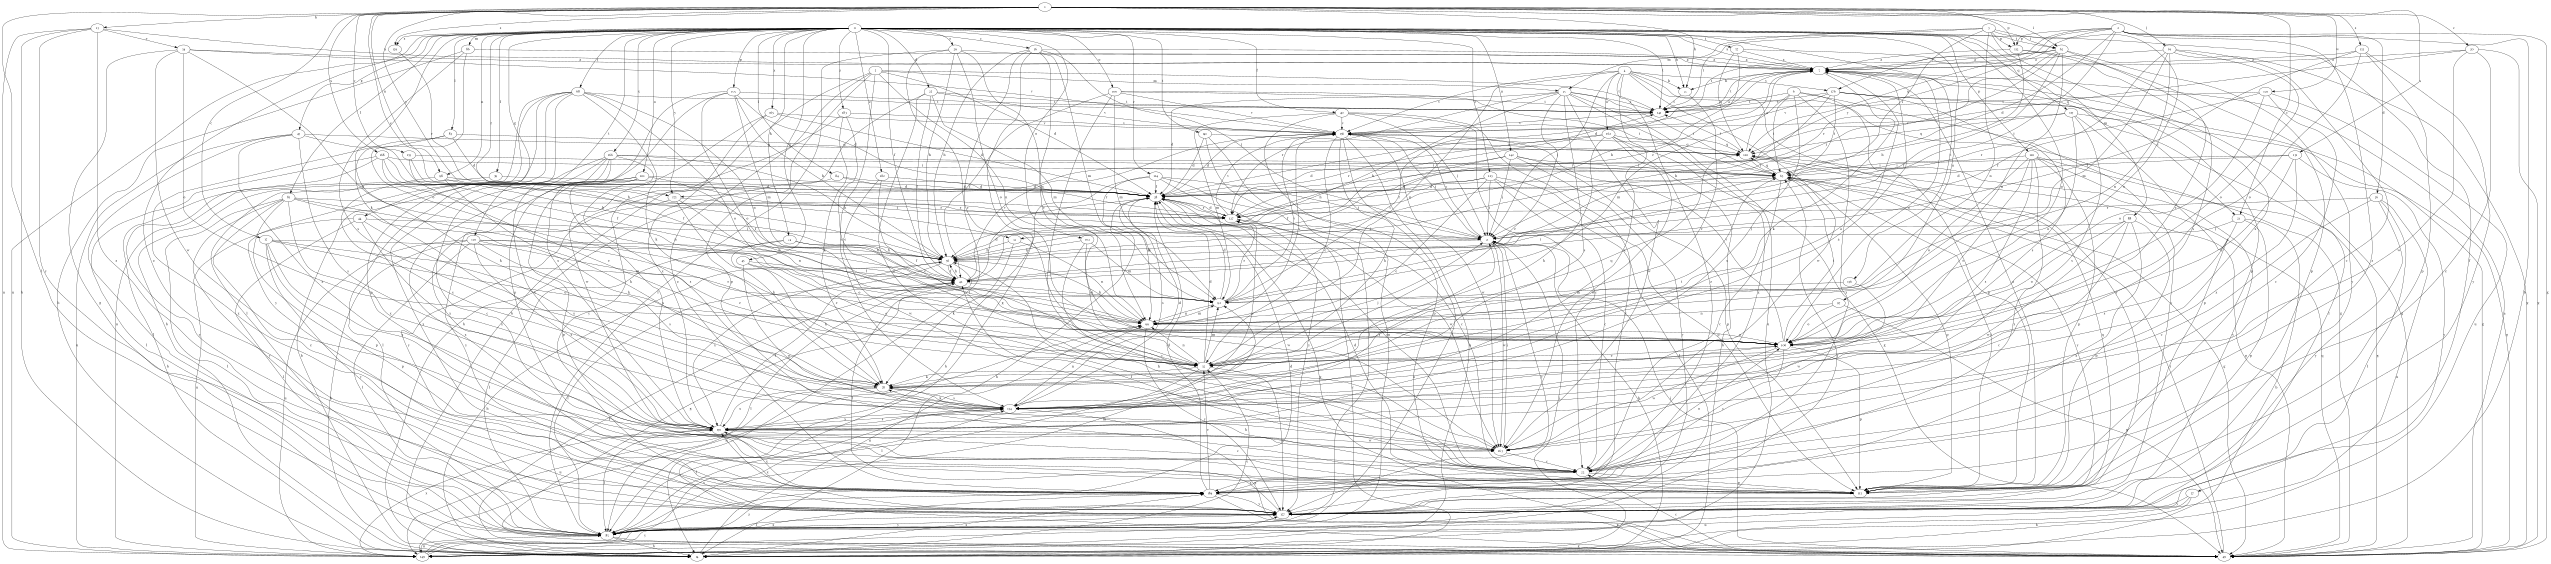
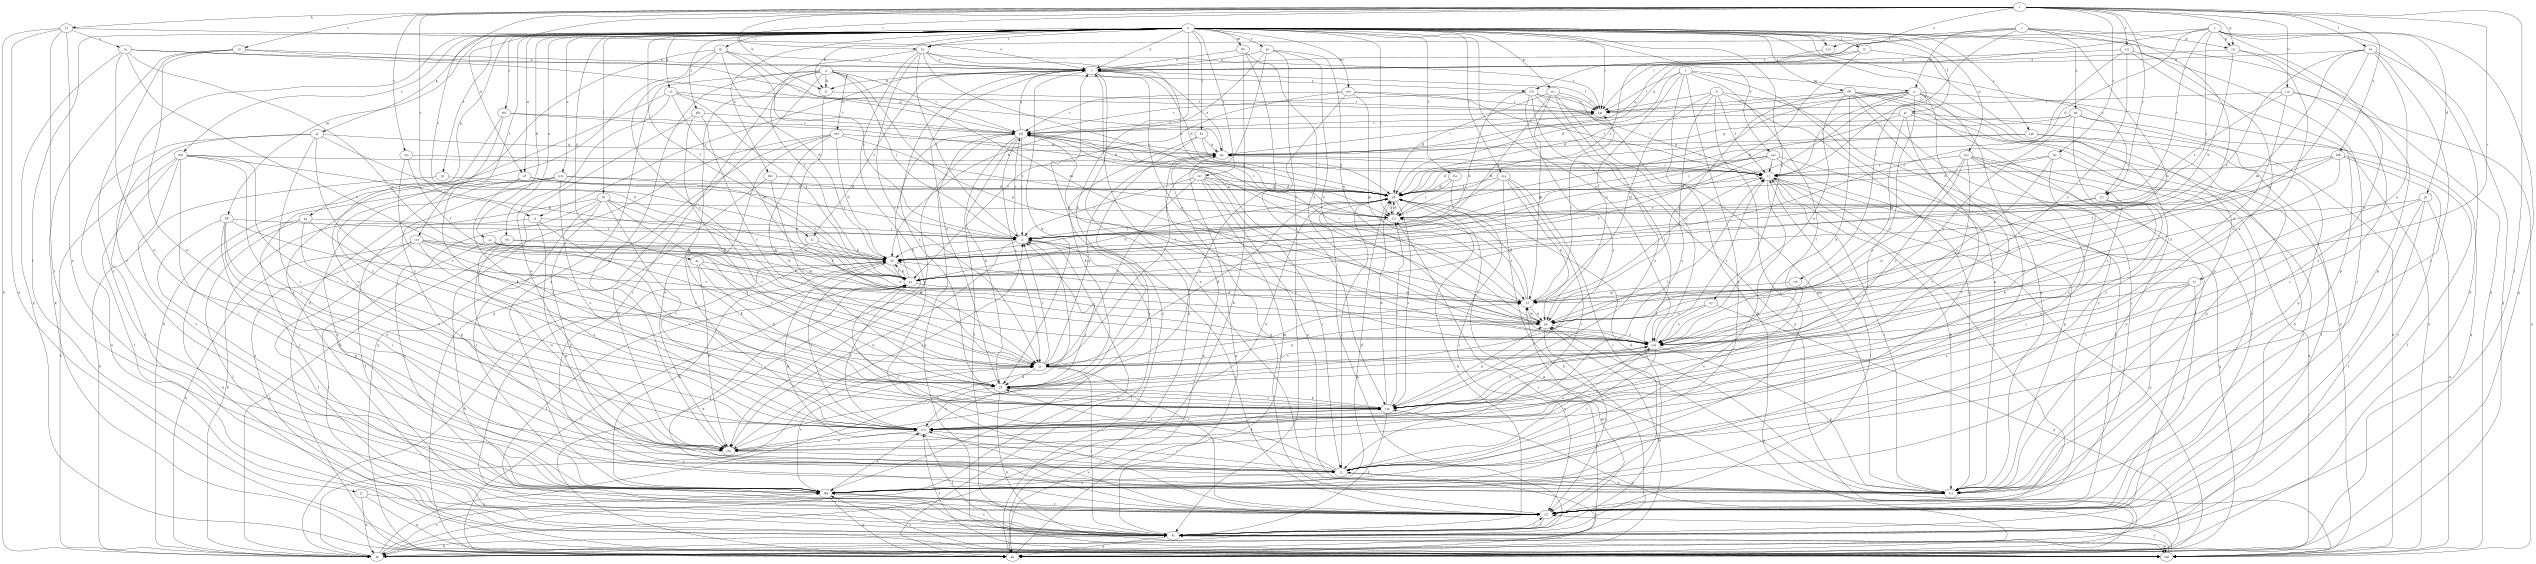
(589, 247) -> (626, 406)
(1658, 537) -> none
